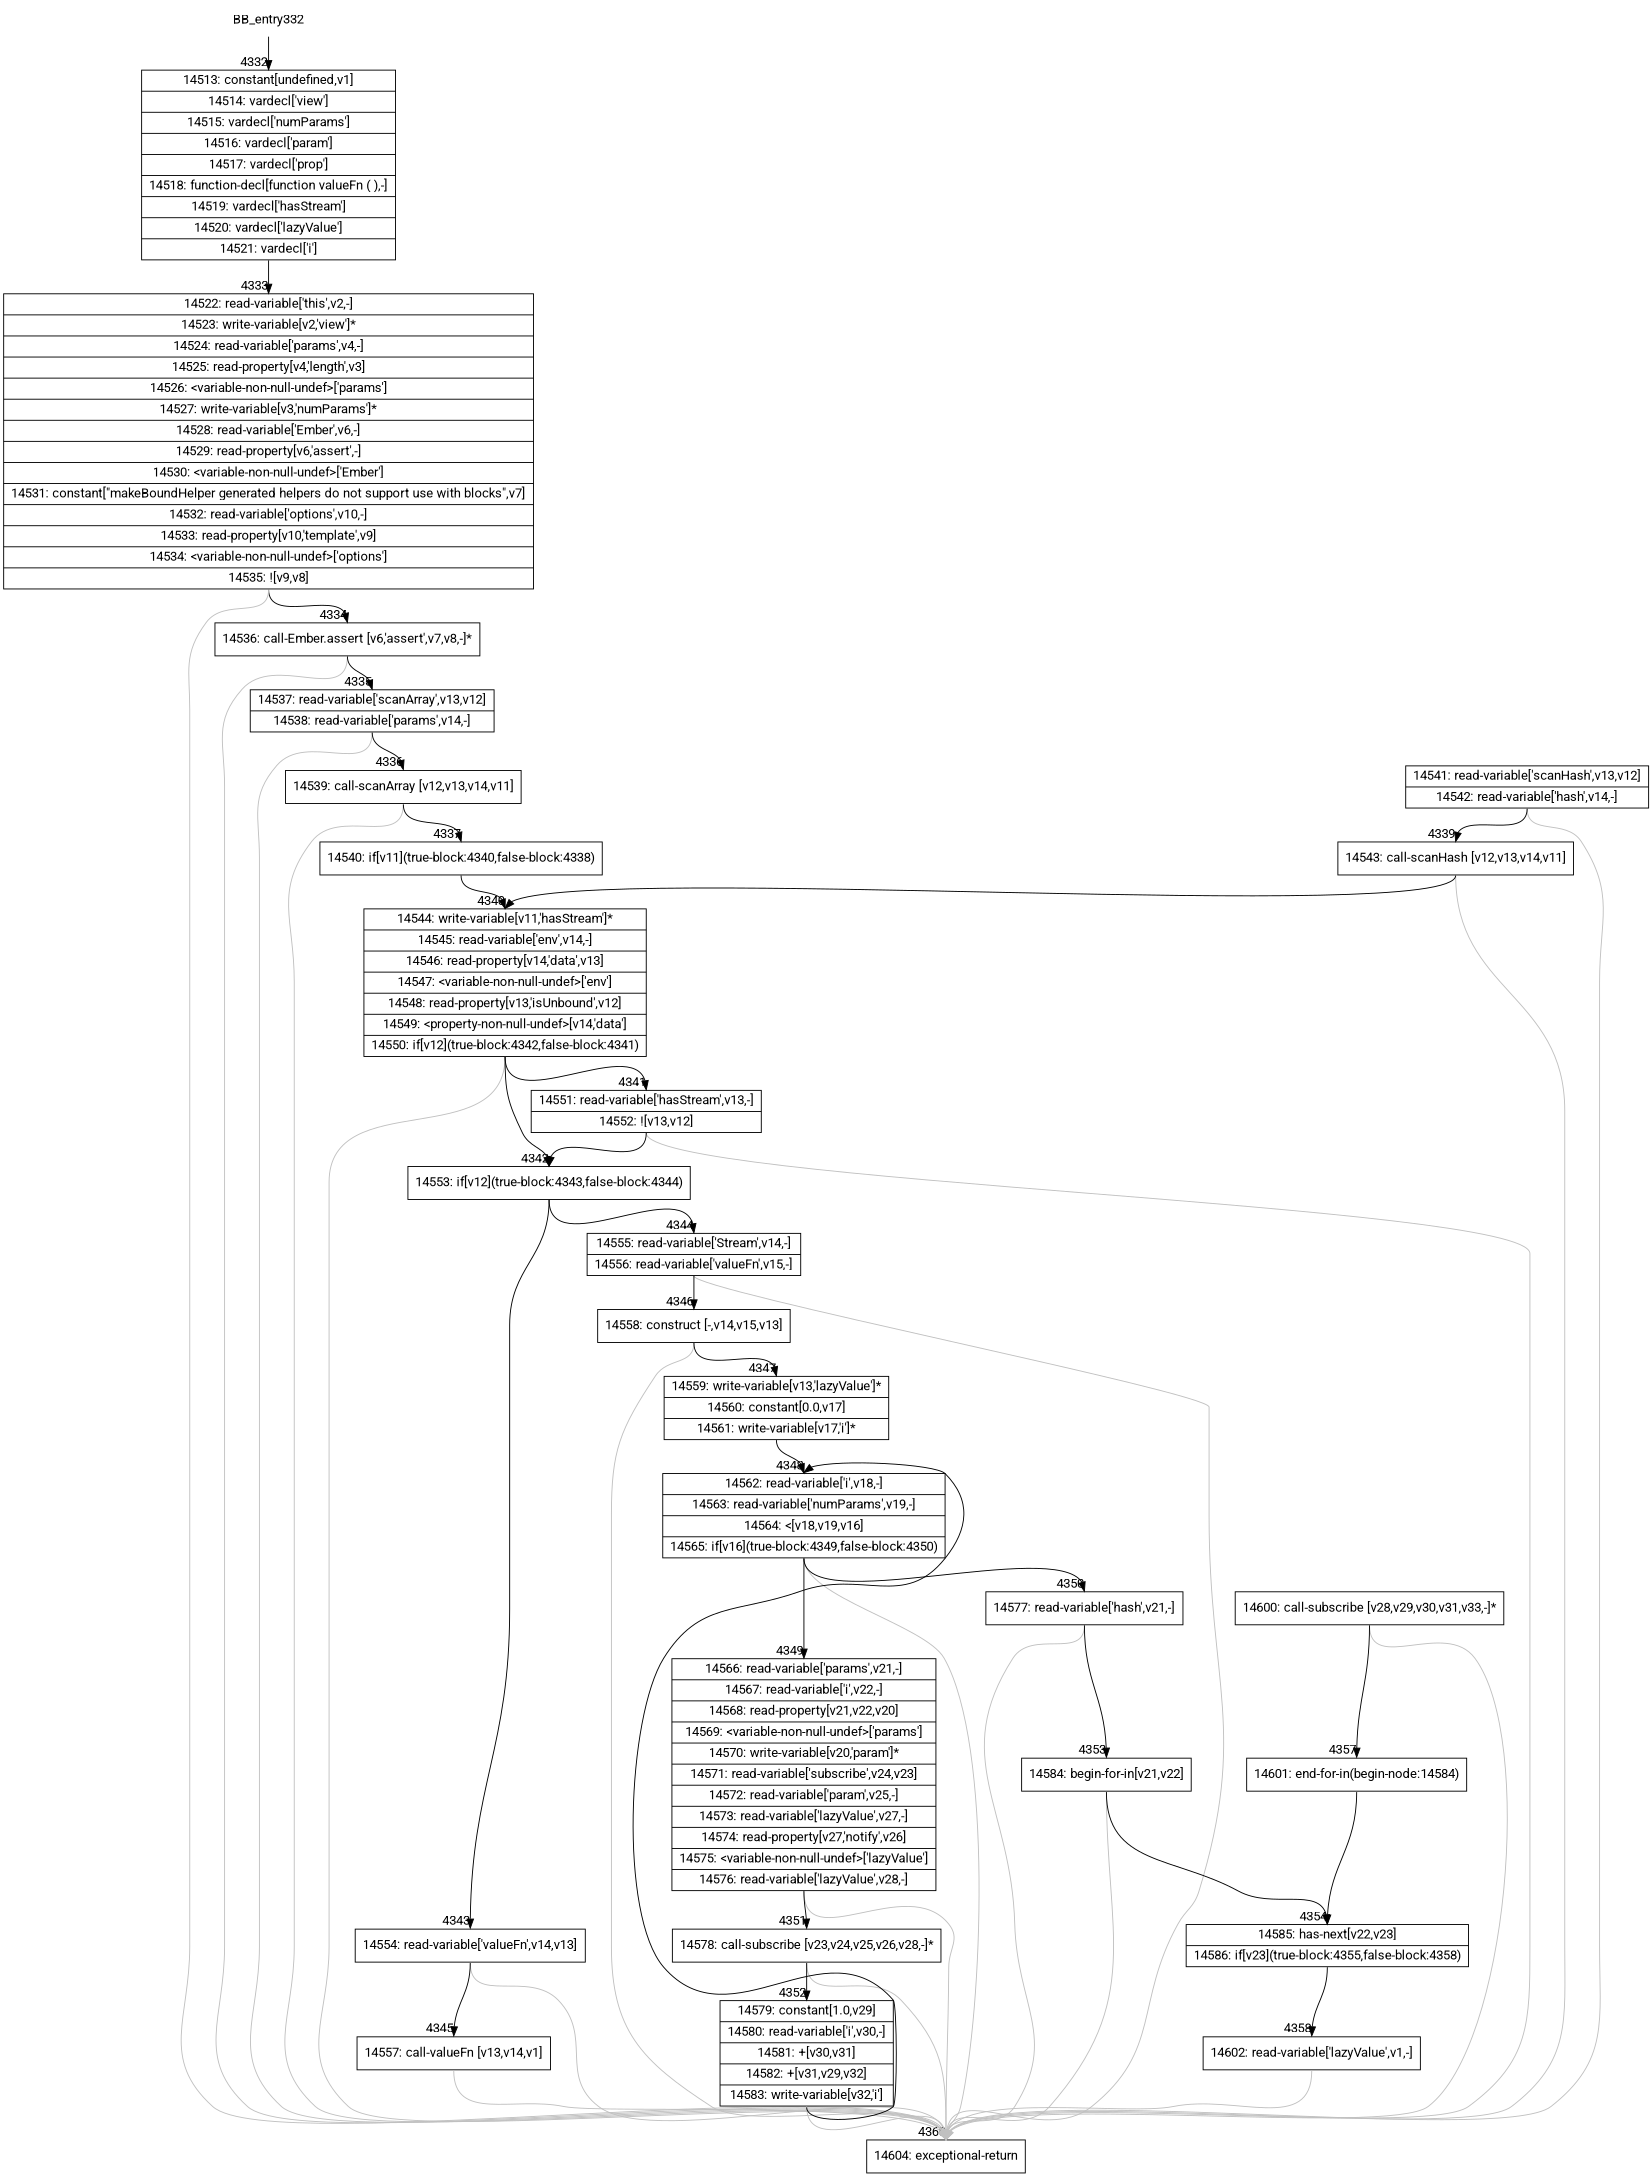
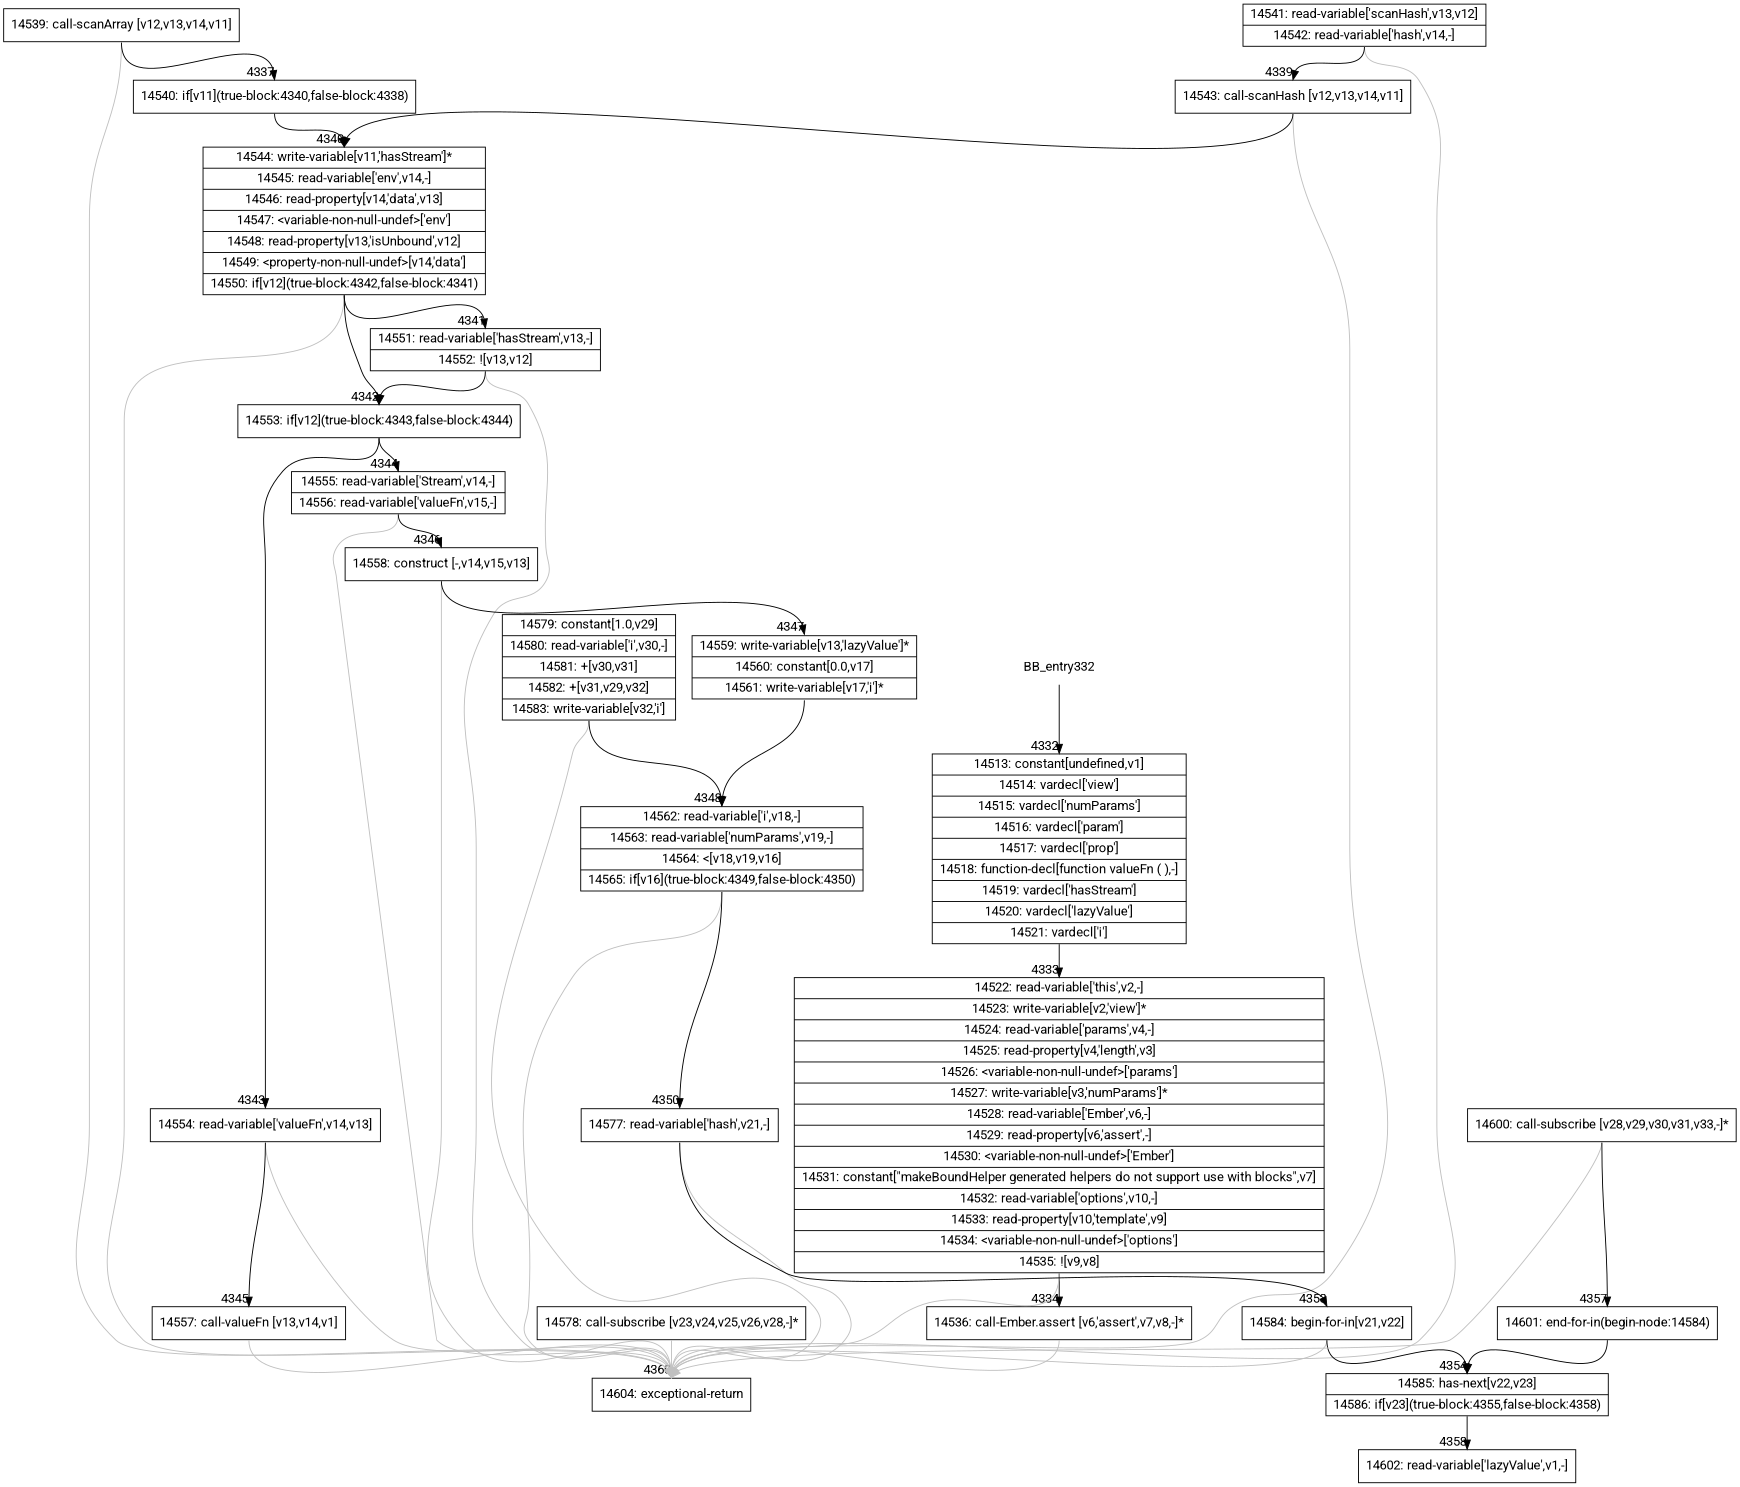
(372, 711) -> none
(804, 1775) -> none
(807, 1983) -> none
(1178, 2106) -> none
